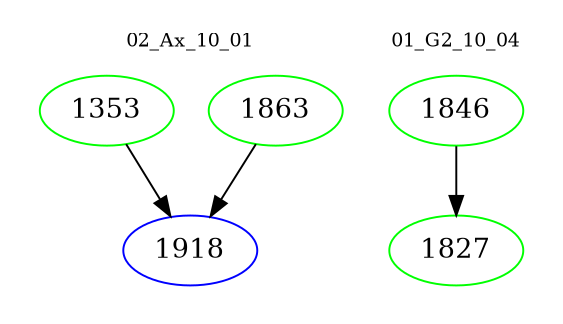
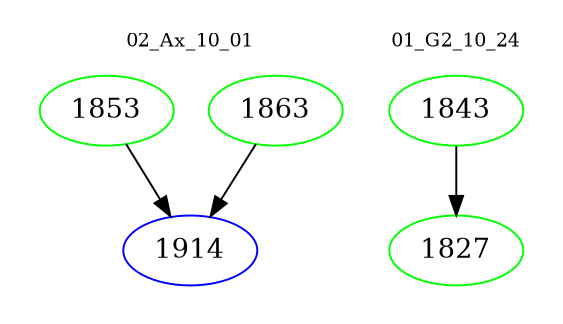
(456, 42) -> (456, 42)
(107, 111) -> (107, 111)
(456, 111) -> (456, 111)
(190, 250) -> (190, 250)
